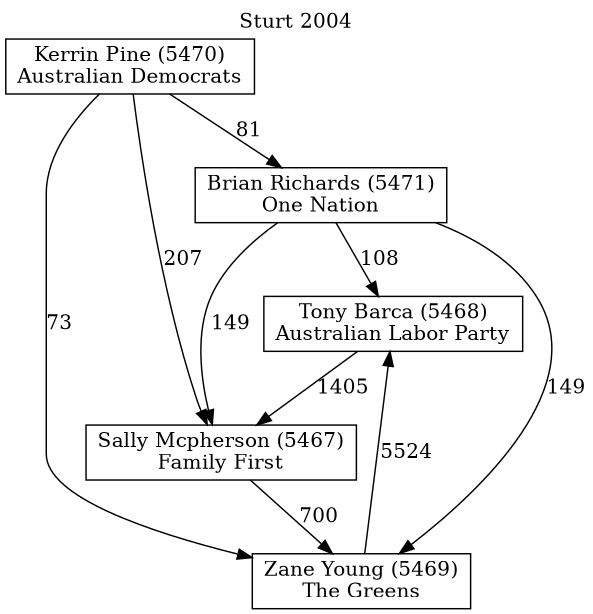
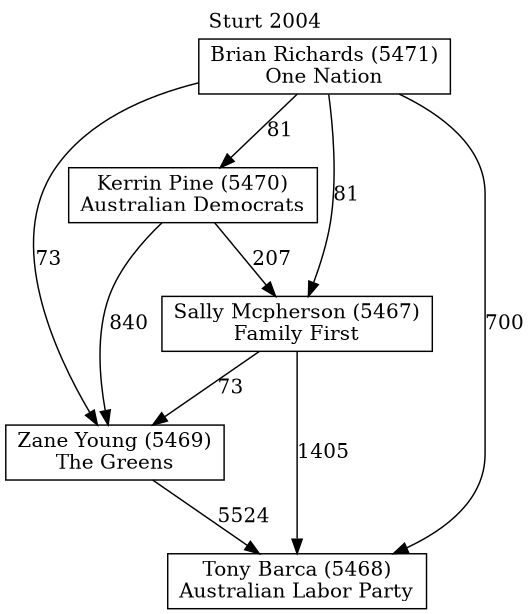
(219, 127) -> (264, 126)
(380, 260) -> (505, 324)
(60, 324) -> (129, 324)
(231, 324) -> (347, 195)
(313, 384) -> (297, 445)
(567, 388) -> (49, 260)
(320, 517) -> (231, 388)
